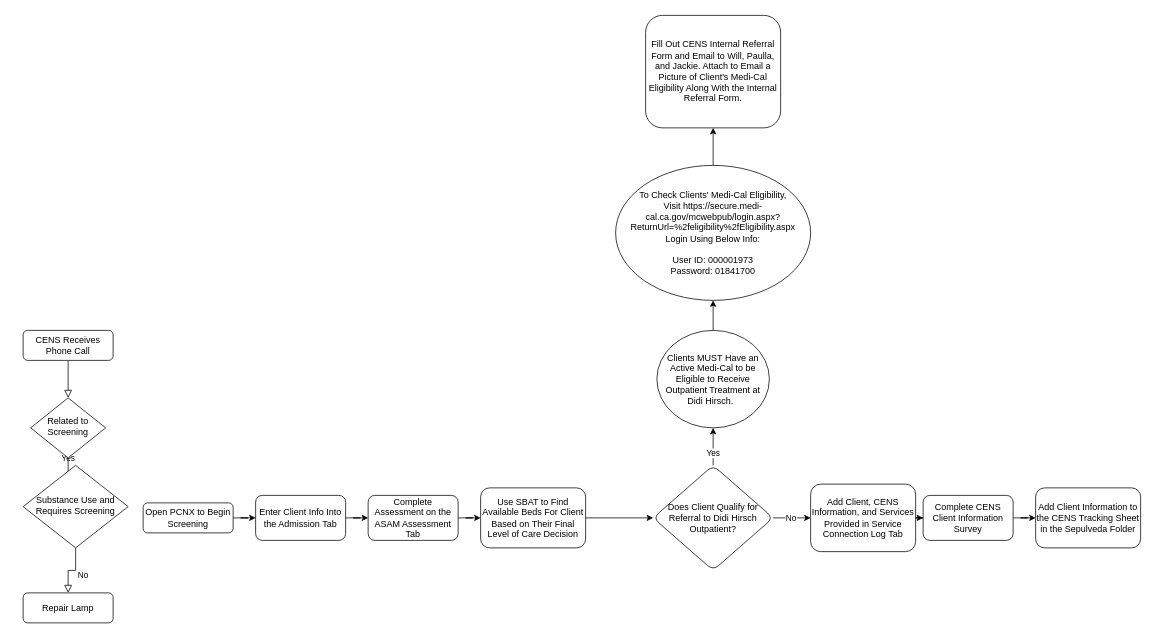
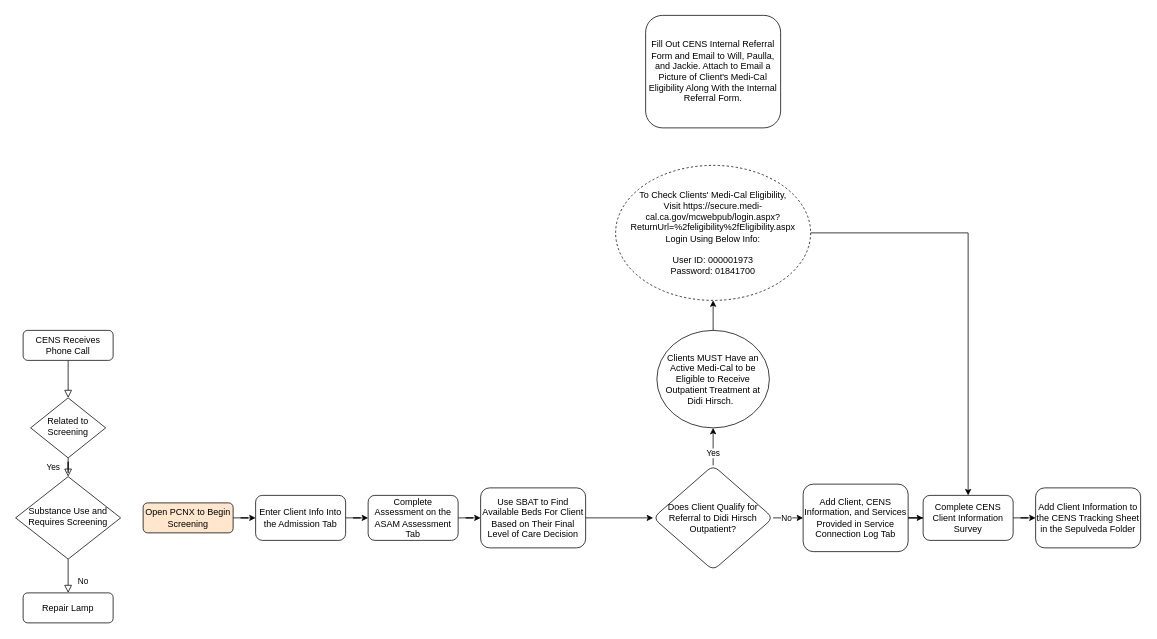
(713, 164) -> (968, 489)
(713, 233) -> (713, 233)
(75, 507) -> (68, 518)
(188, 518) -> (188, 518)
(863, 518) -> (855, 518)
